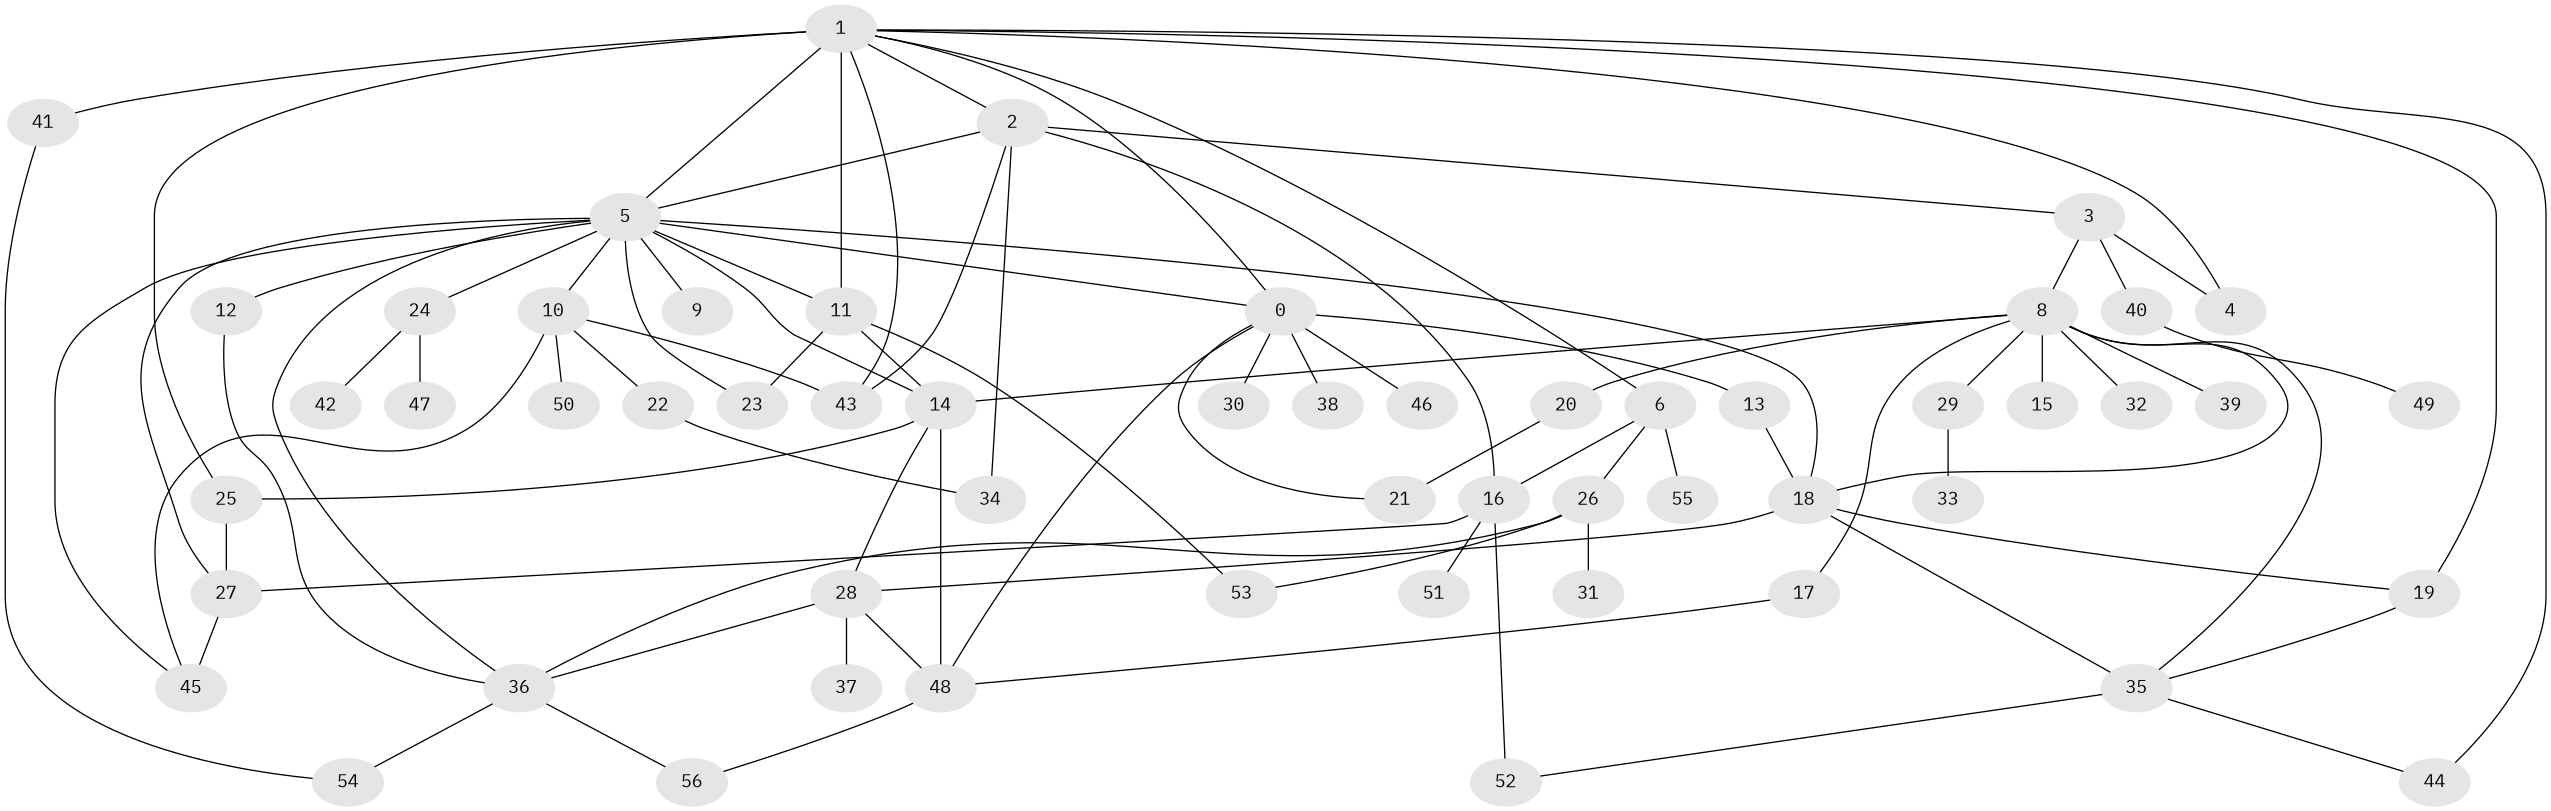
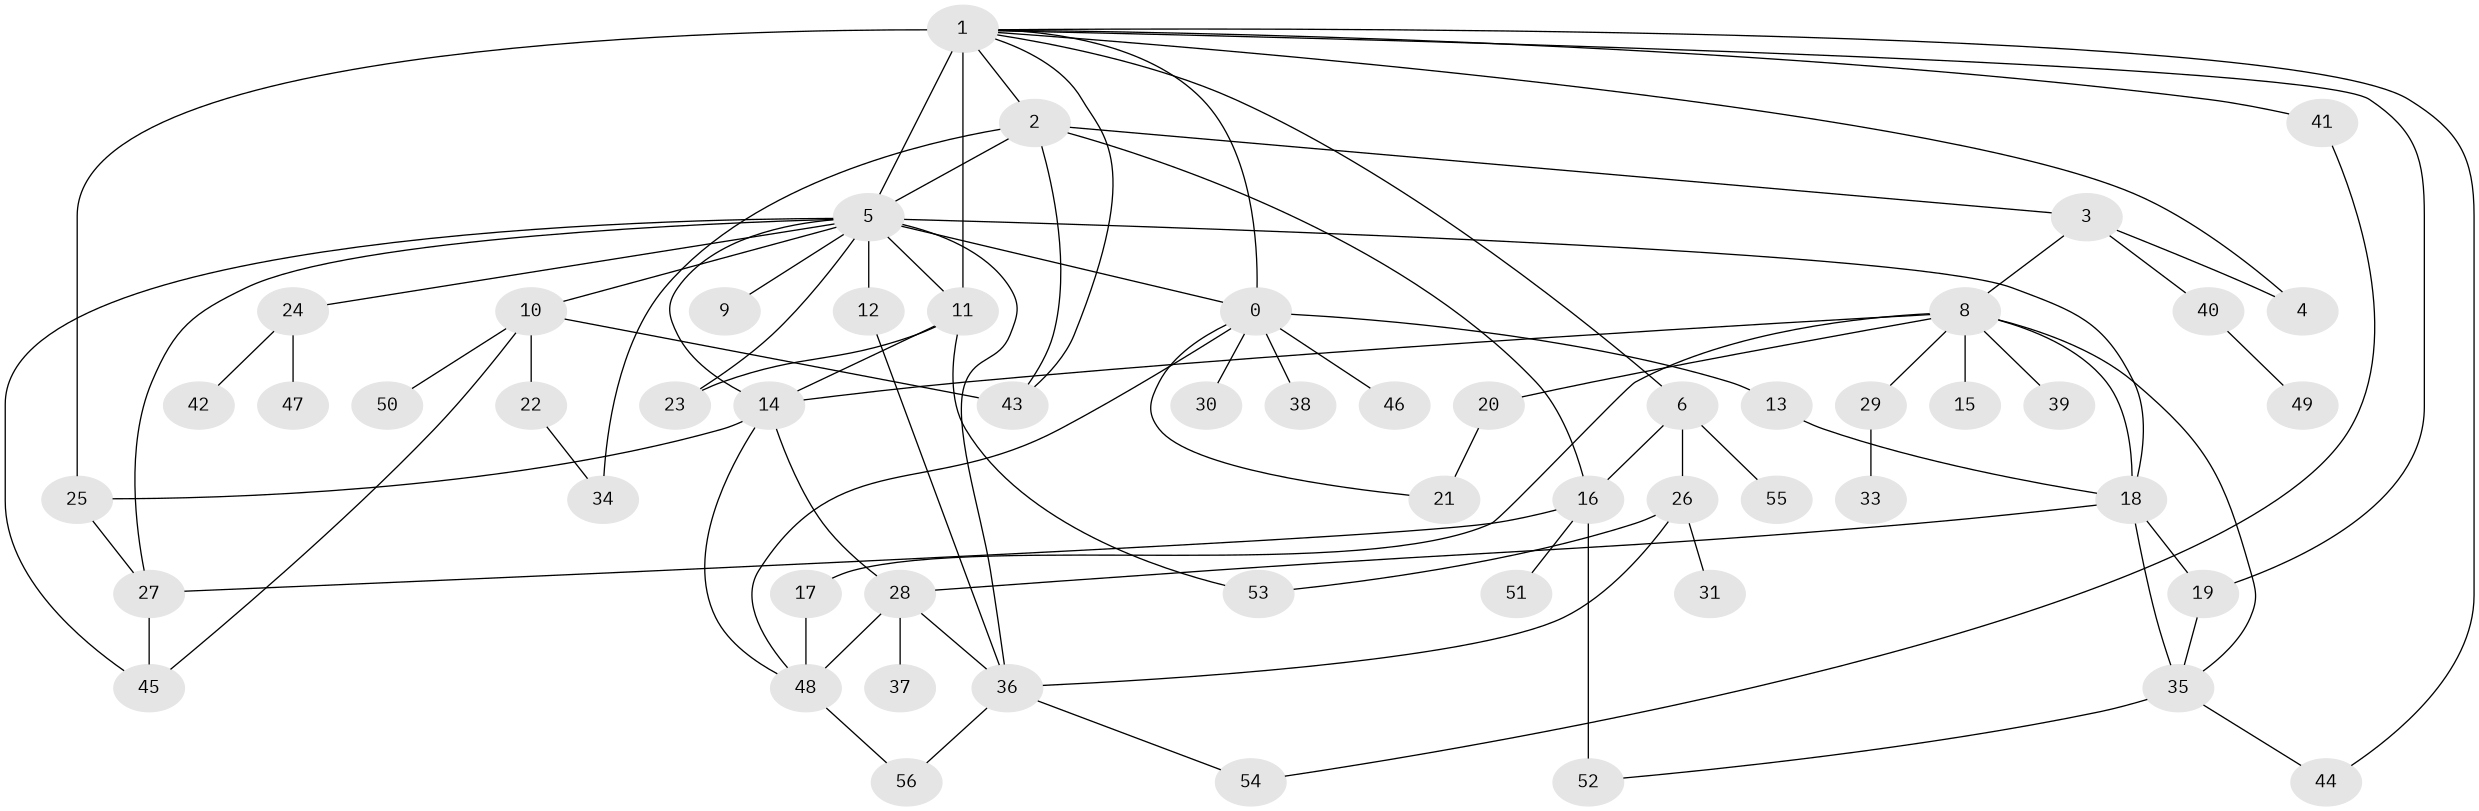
(2137, 406) -> none
